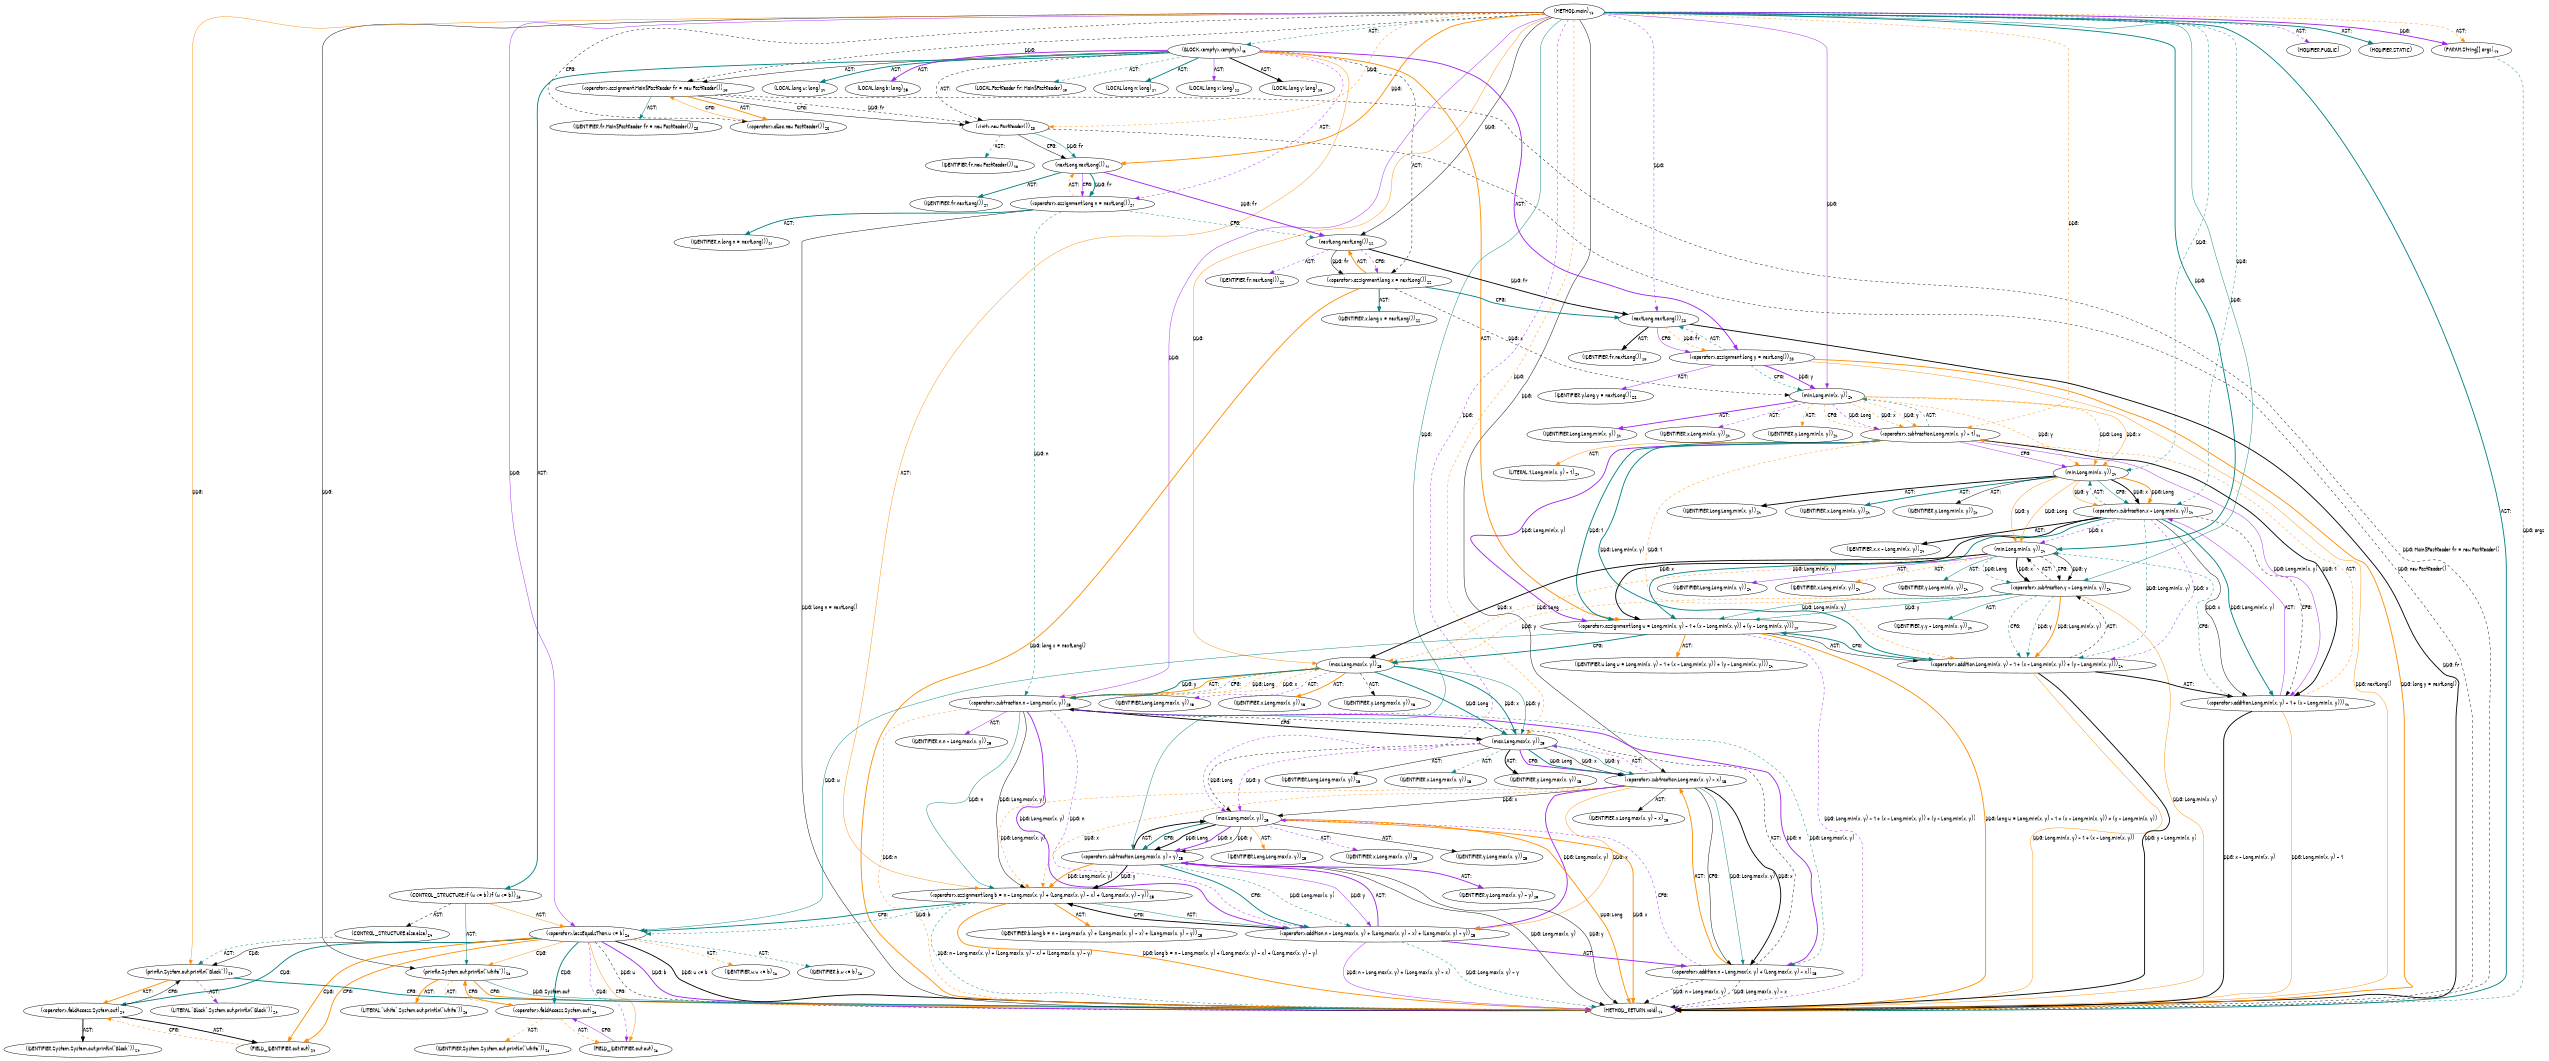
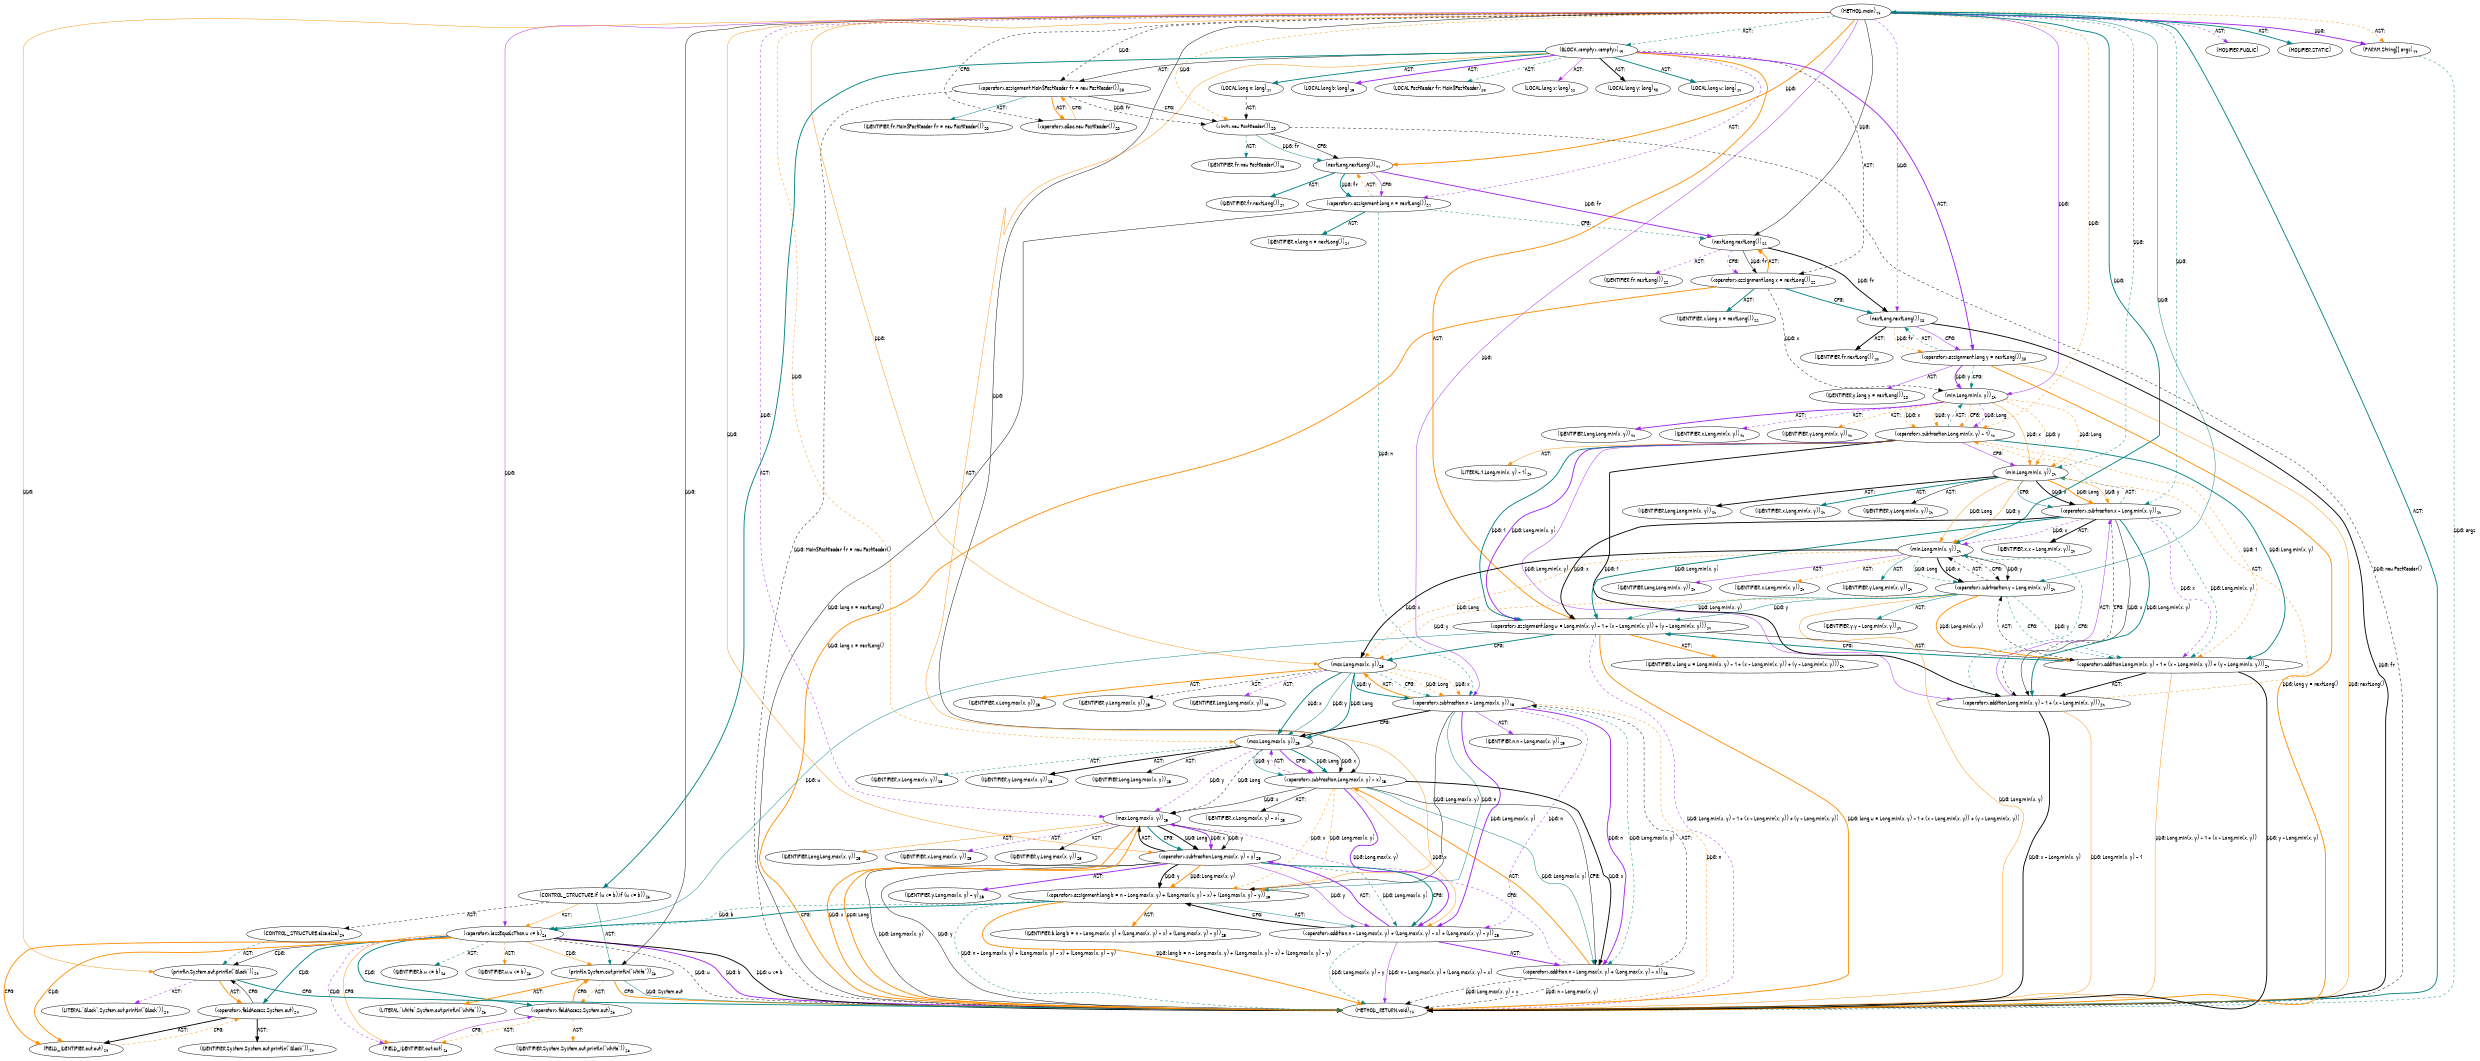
(1022, 63) -> (1246, 106)
(1320, 88) -> (1656, 88)
(1414, 539) -> (729, 42)
(2506, 564) -> (2437, 841)
